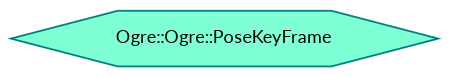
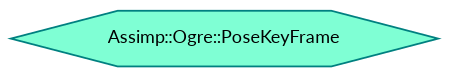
(224, 39) -> (224, 39)
